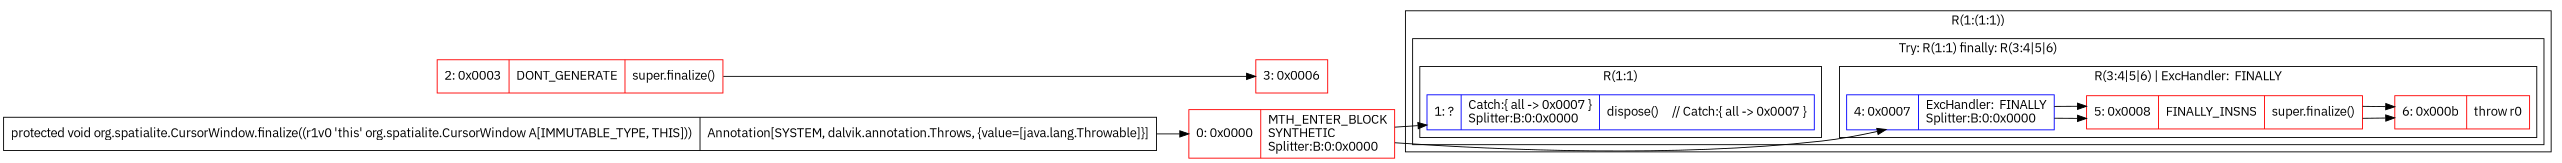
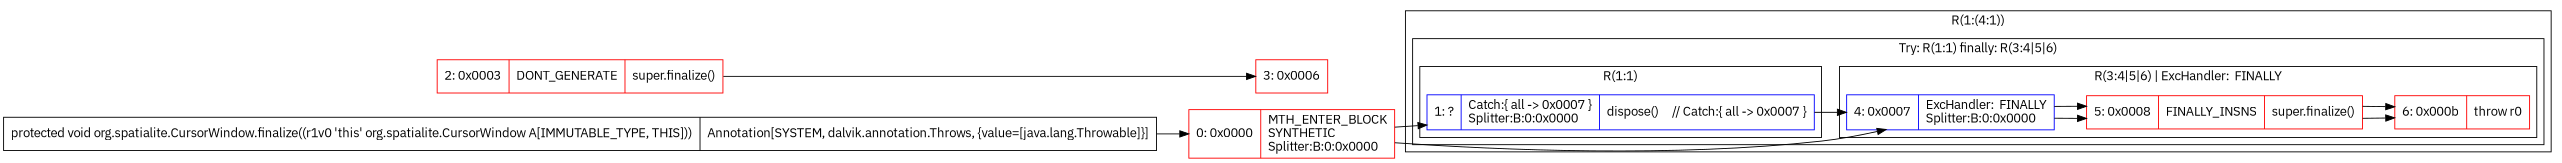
(1978, 21) -> (1978, 21)
none -> (1827, 112)
